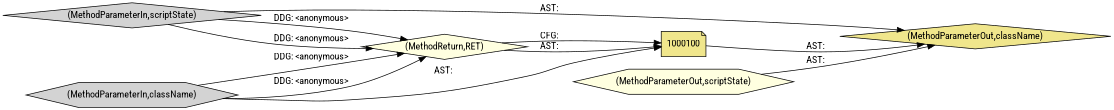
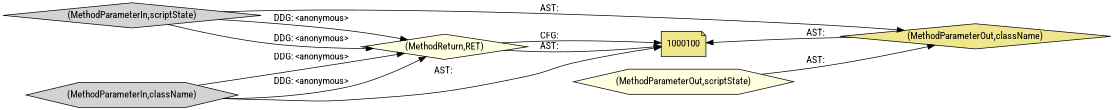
(812, 52) -> (782, 39)
